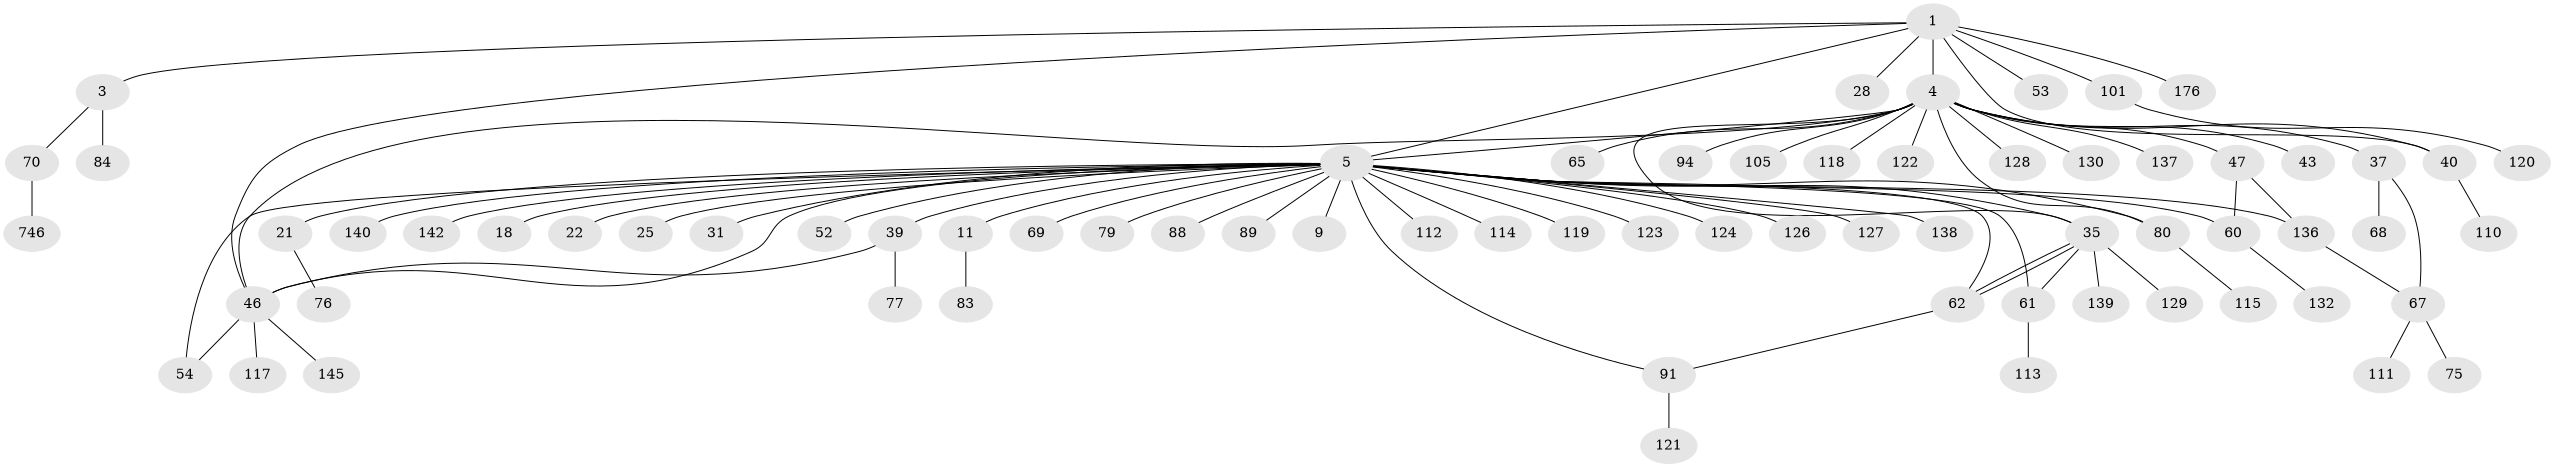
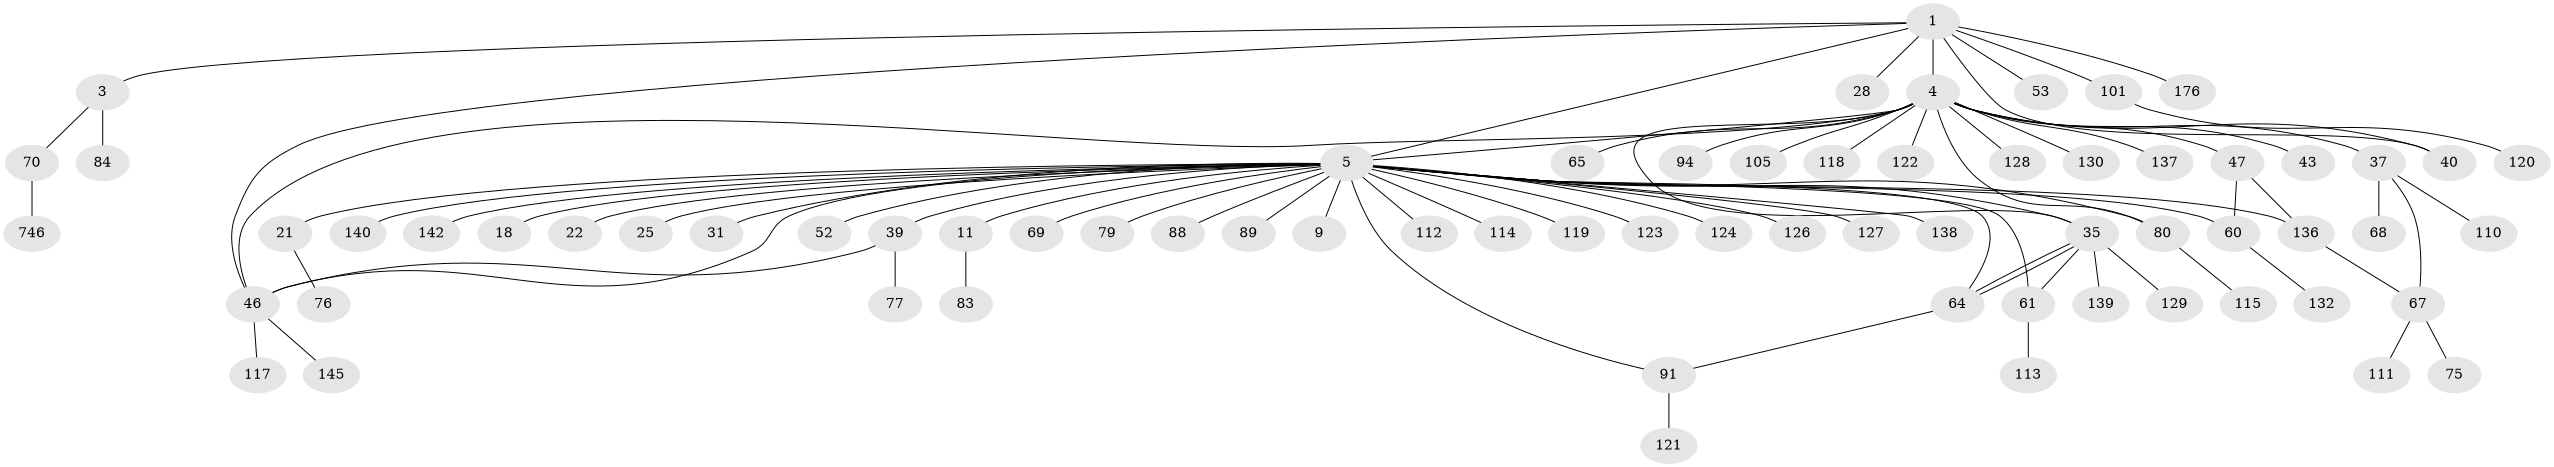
(2469, 198) -> (2433, 198)
(1958, 304) -> (1958, 304)
(185, 375) -> none
